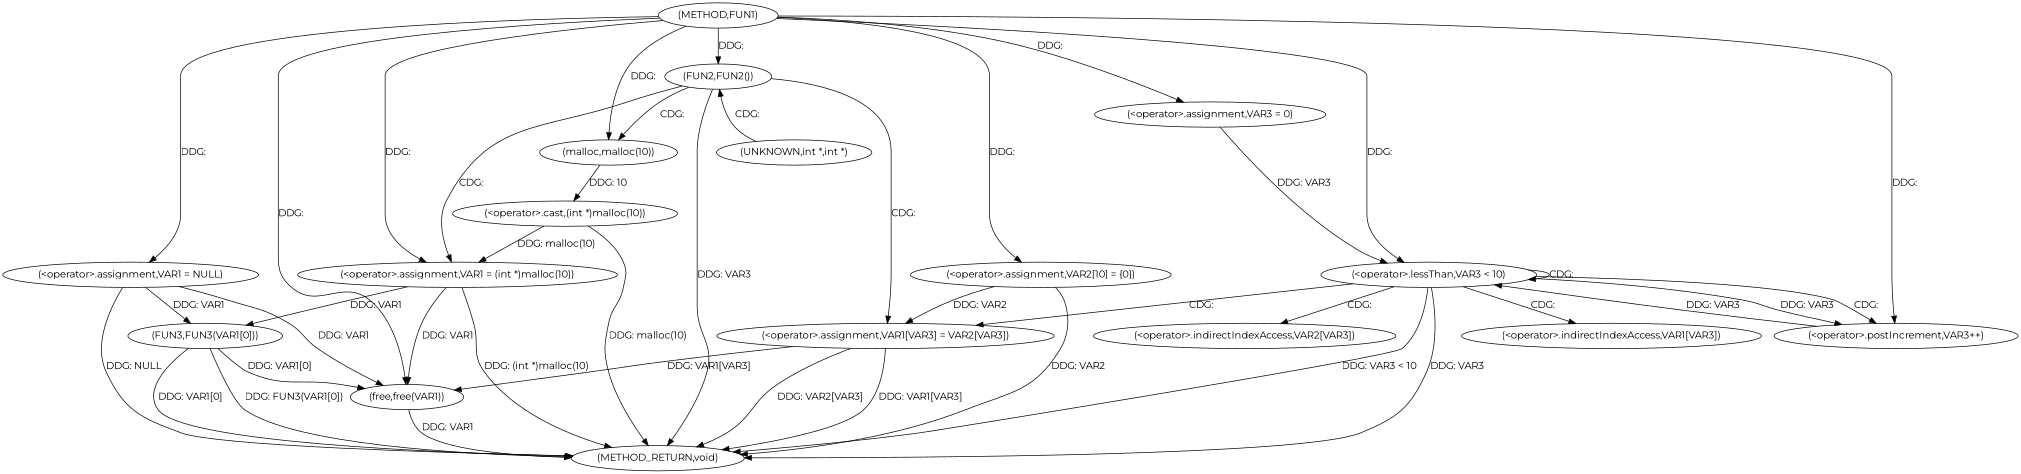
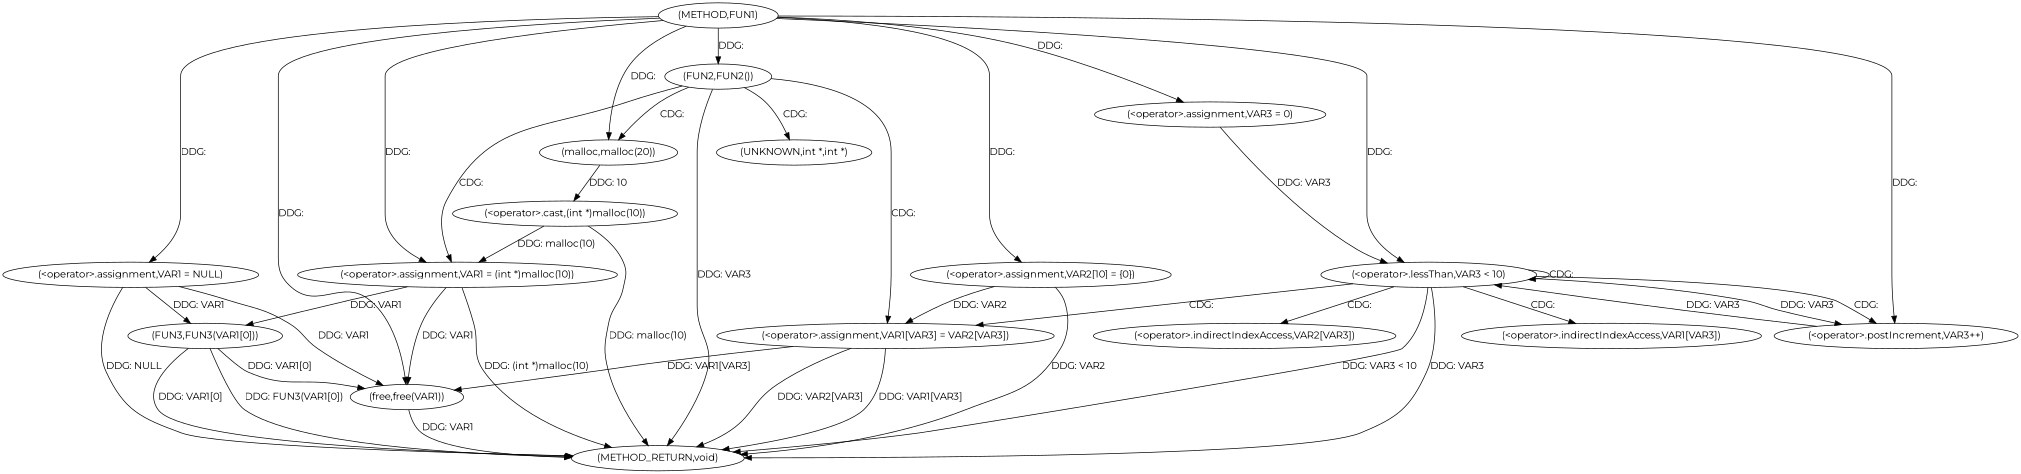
(732, 124) -> (770, 106)
(609, 153) -> (609, 153)
